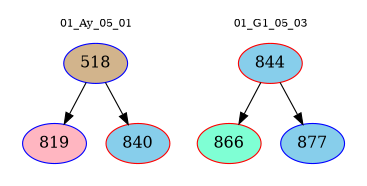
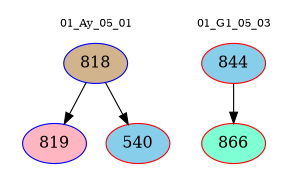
(96, 63) -> (96, 63)
(138, 144) -> (138, 144)
(313, 144) -> none
